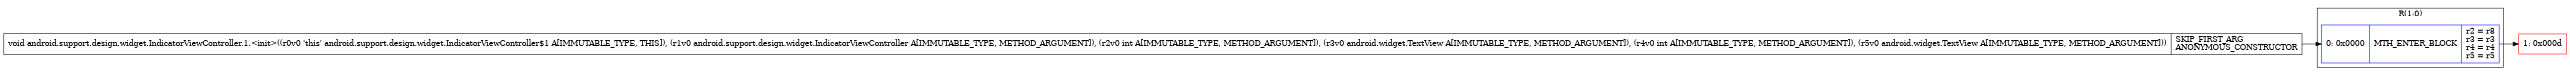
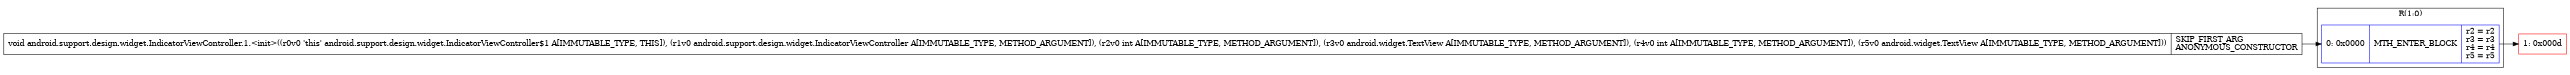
(2480, 31) -> (2480, 31)
